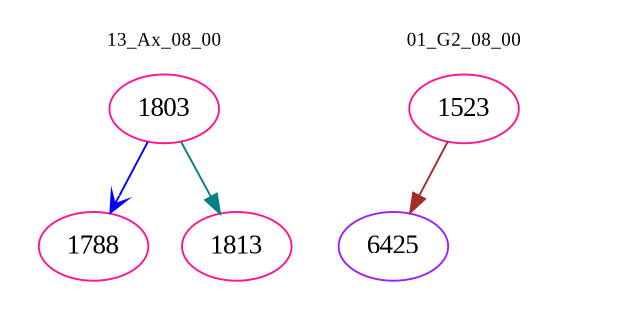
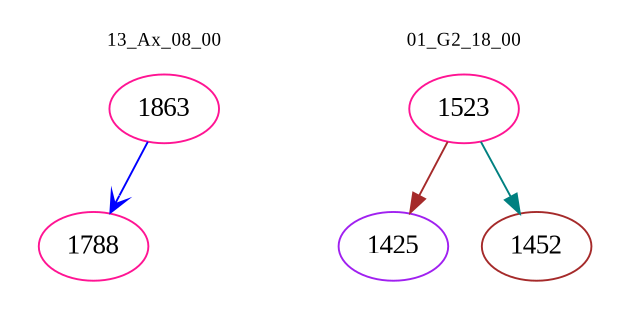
(465, 41) -> (465, 41)
(164, 109) -> (164, 109)
(237, 246) -> none
(393, 246) -> (393, 246)
none -> (537, 246)
